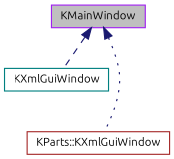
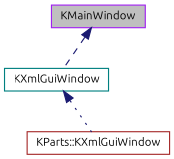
(119, 85) -> (81, 116)
